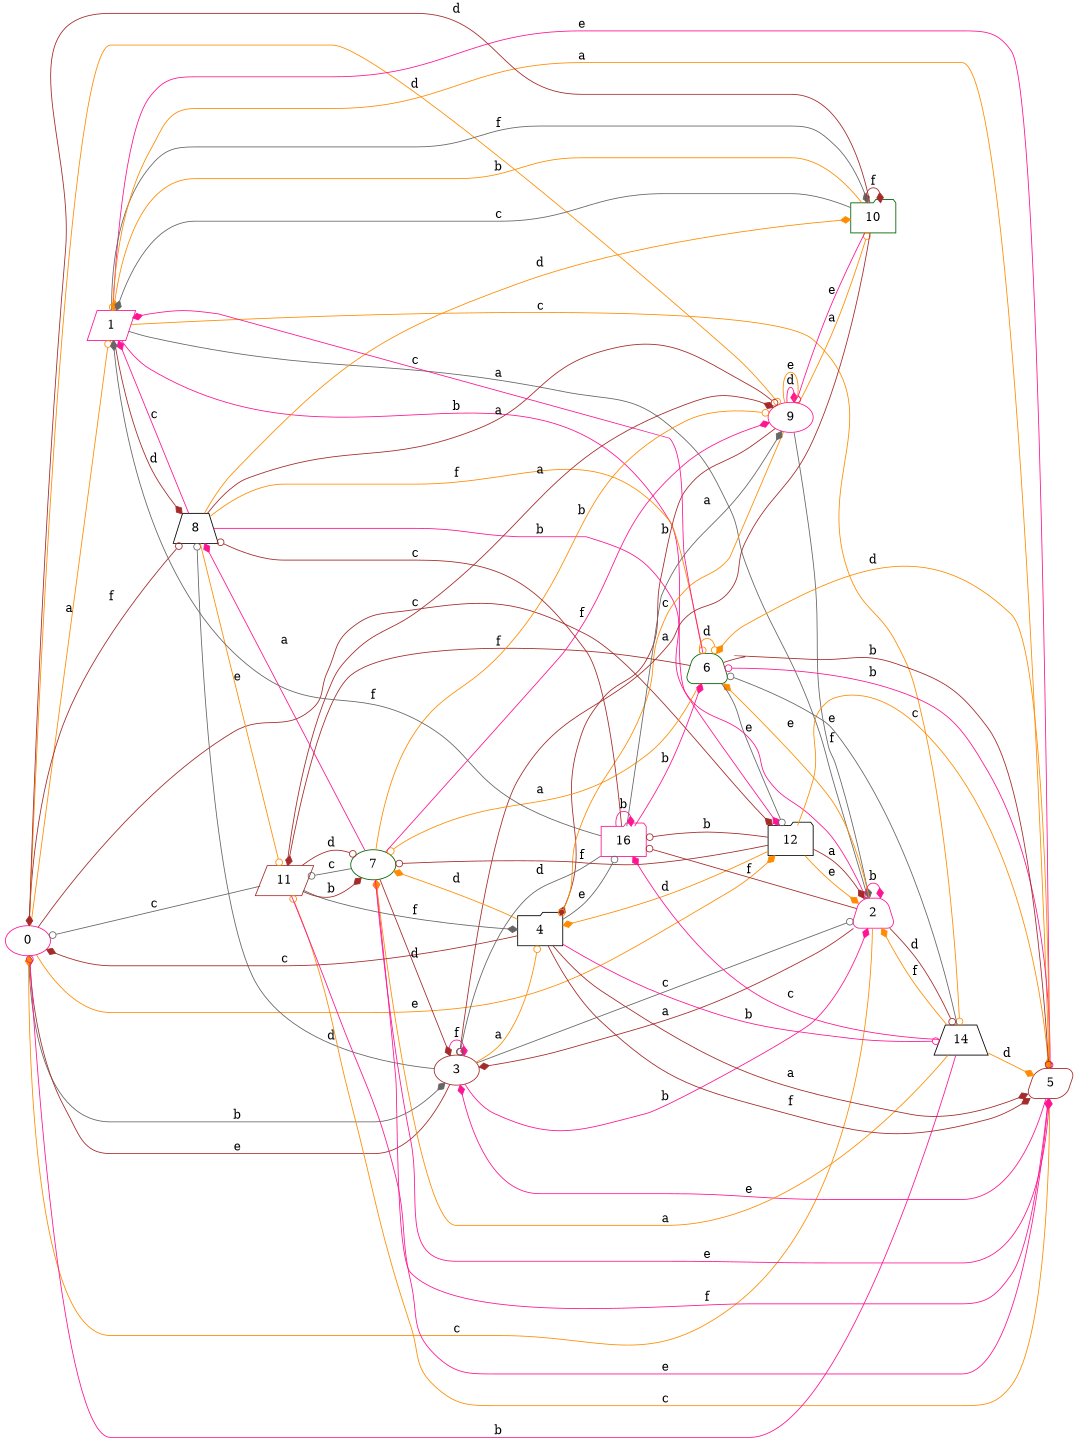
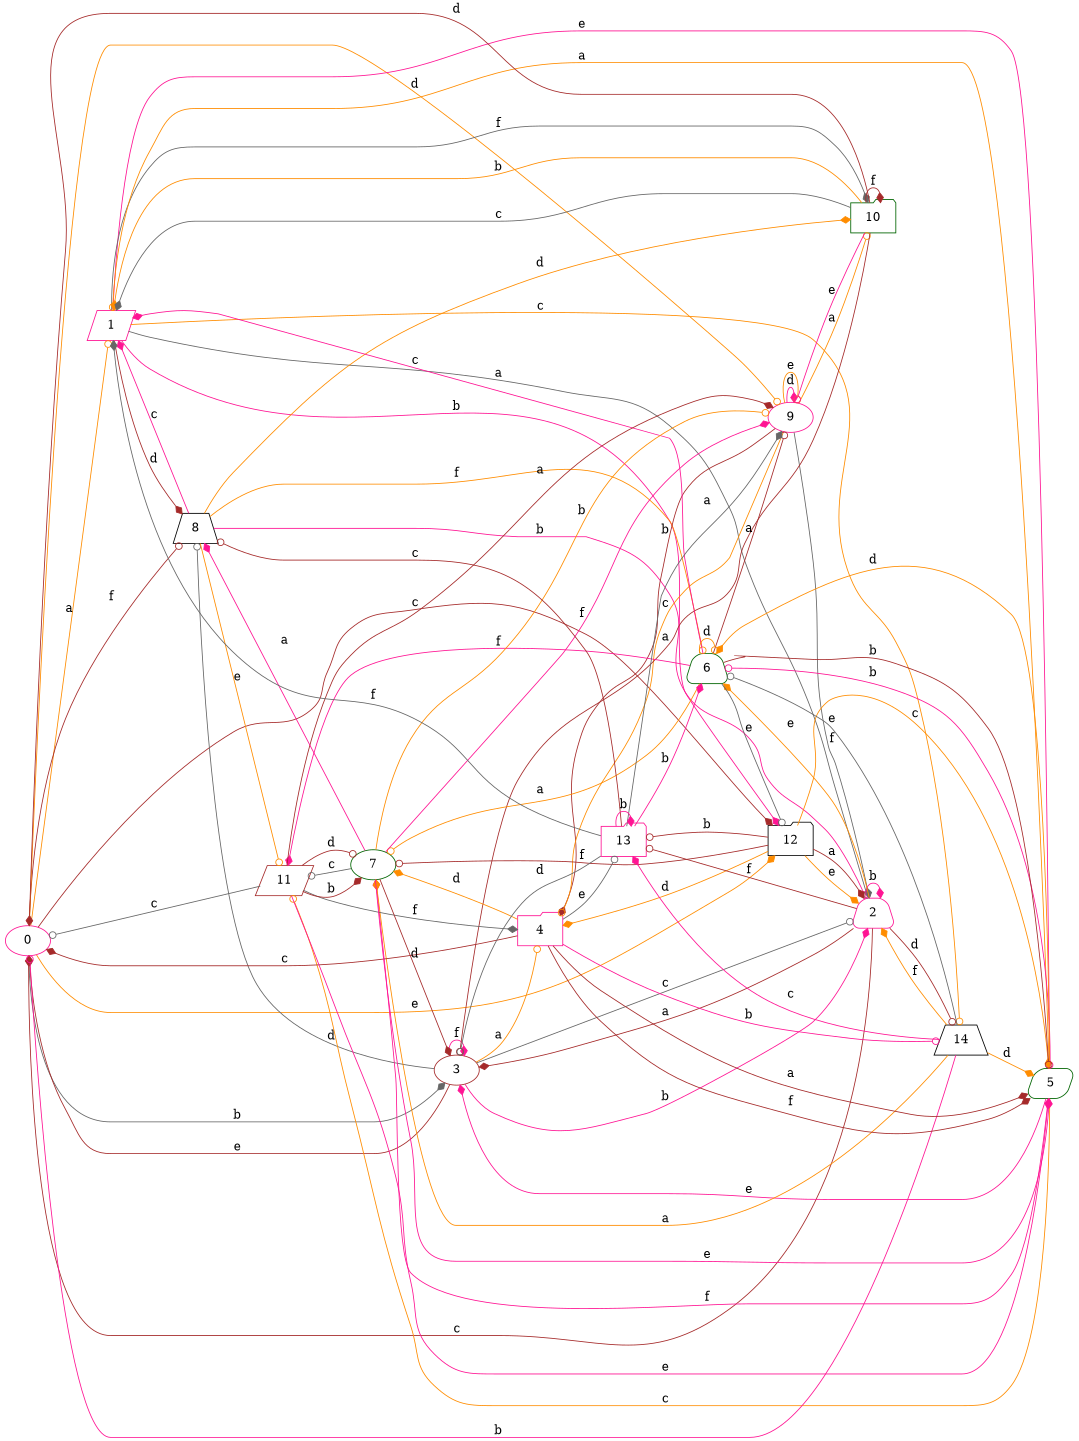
(497, 420) -> (749, 546)
(423, 653) -> (423, 653)
(624, 841) -> (624, 841)
(540, 931) -> (540, 931)
(1051, 1083) -> (1051, 1083)
(437, 1336) -> (437, 1336)
